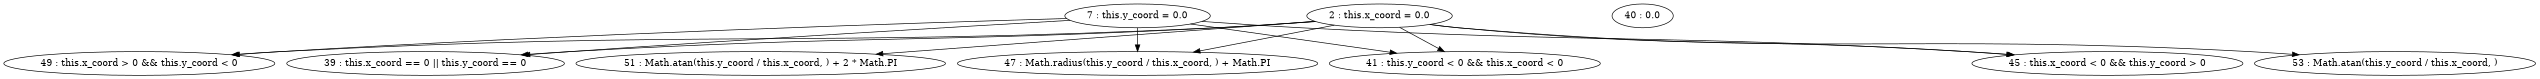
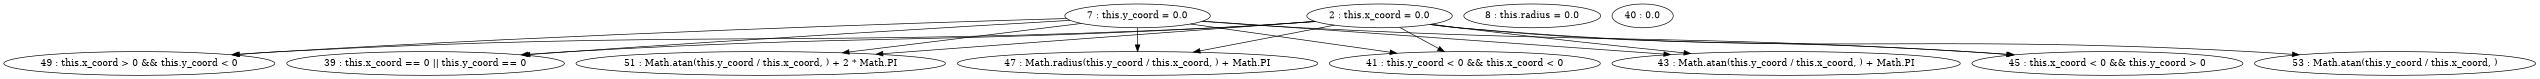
none -> (1532, 16)
none -> (925, 43)
none -> (1786, 63)
